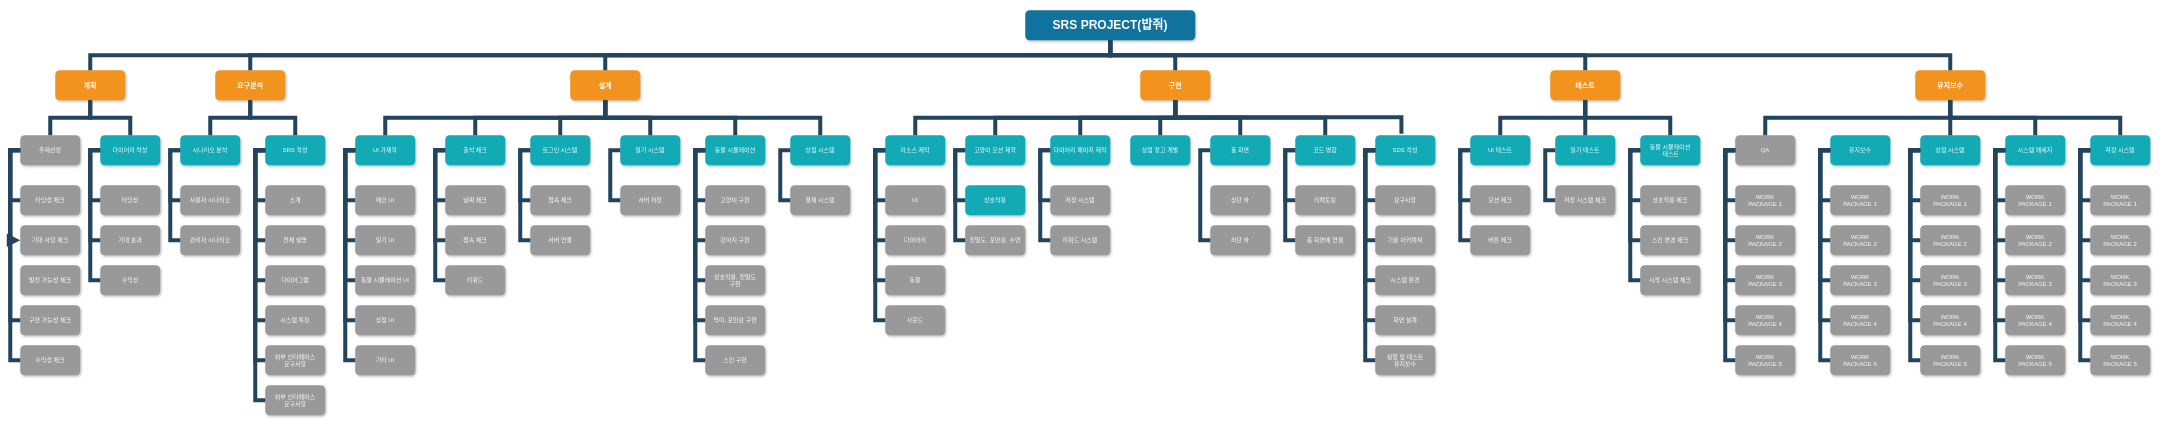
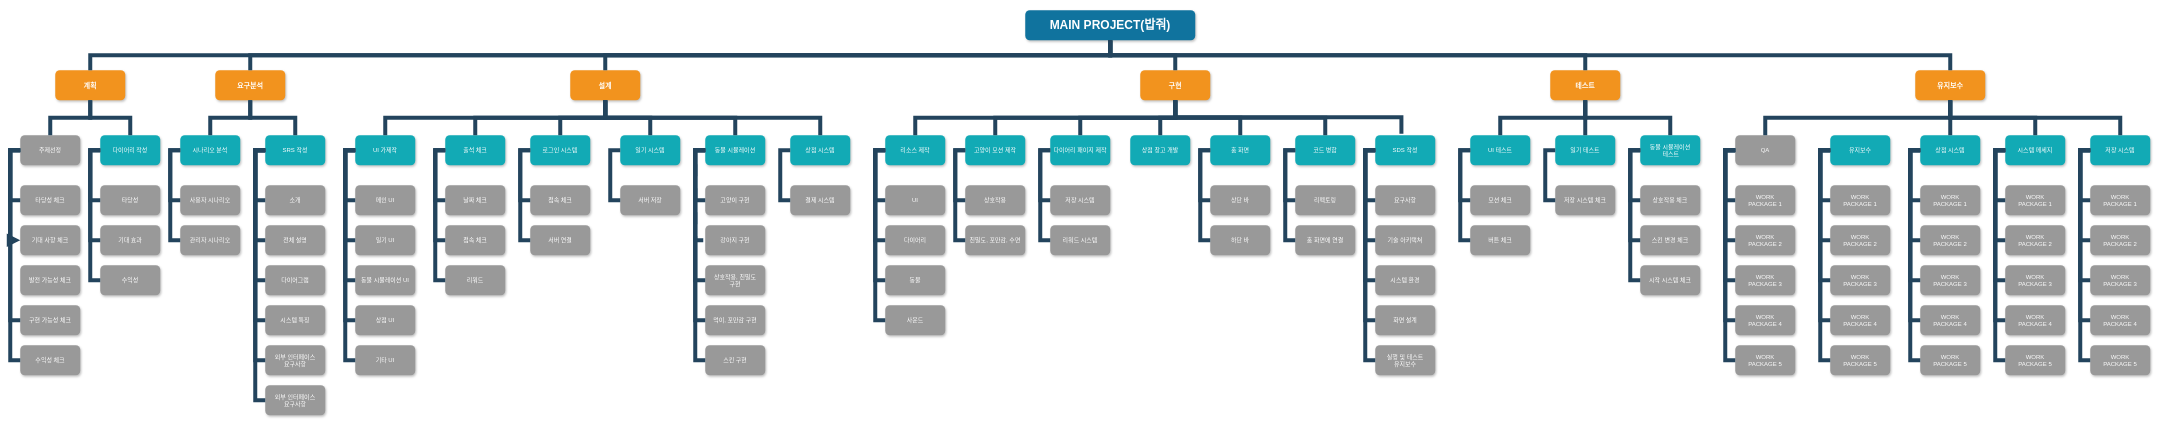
(1110, 25) -> (1110, 25)
(995, 200) -> (995, 200)
none -> (1206, 200)
(703, 240) -> (703, 240)
